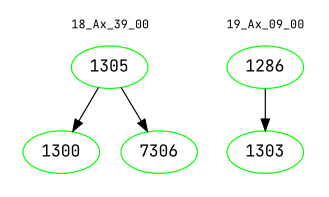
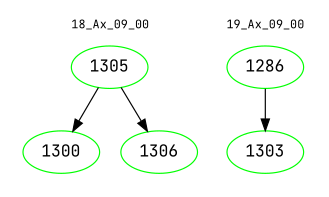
(111, 25) -> (111, 25)
(159, 152) -> (159, 152)
